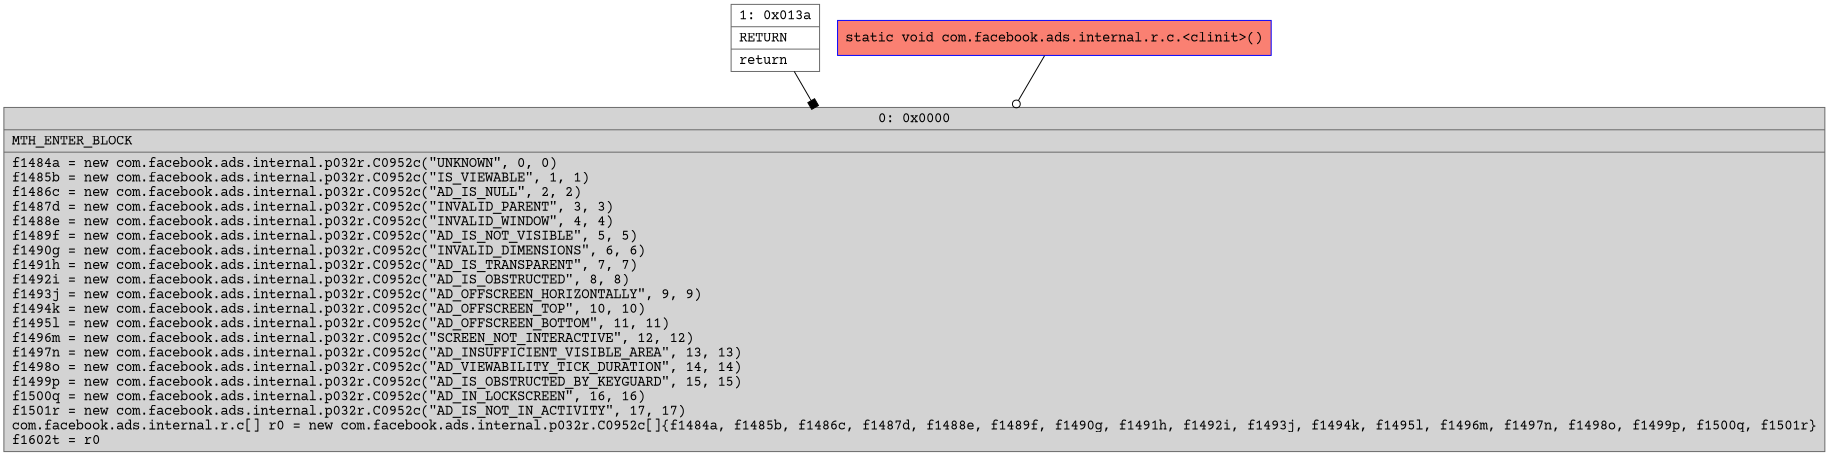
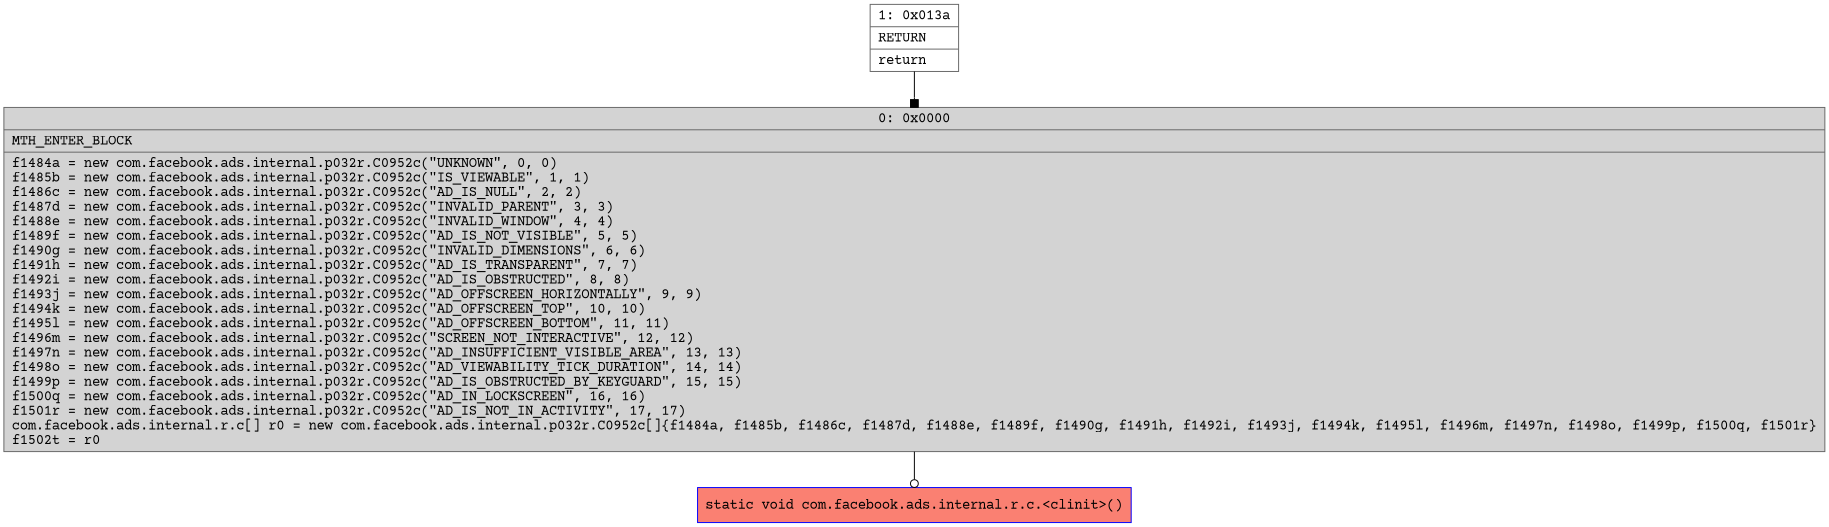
(1031, 78) -> (914, 466)
(56, 440) -> (56, 440)
